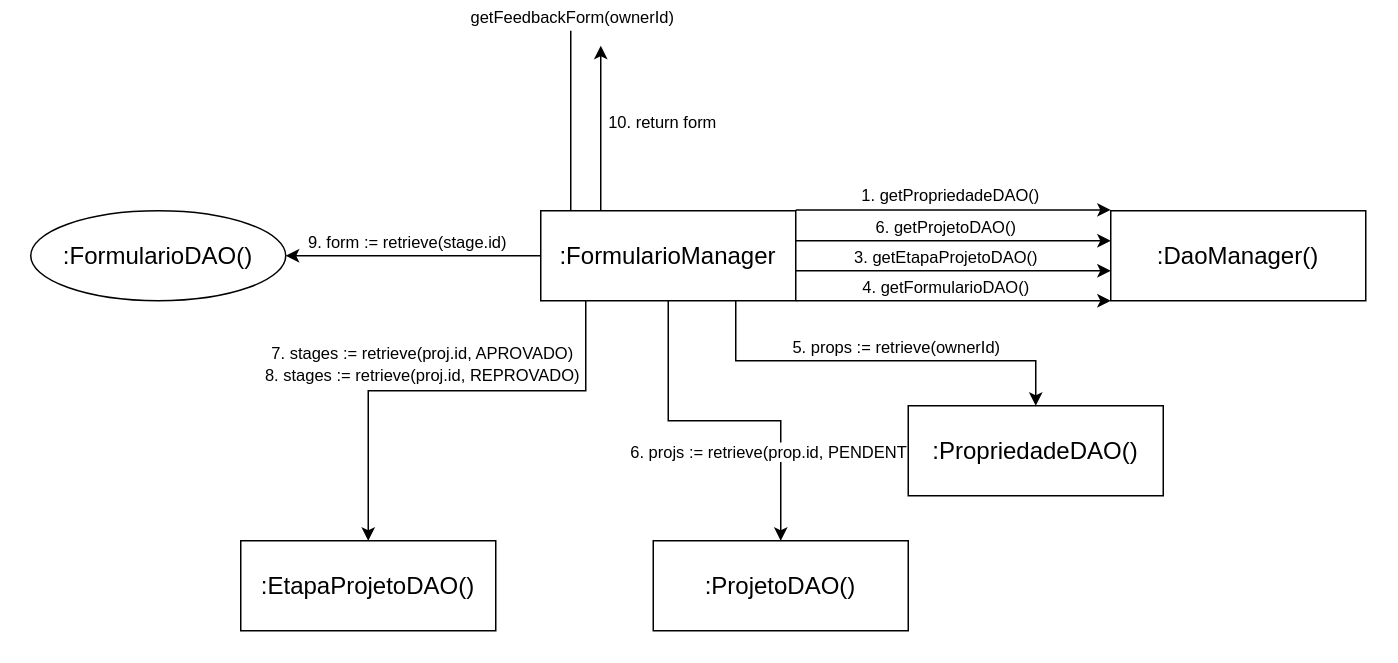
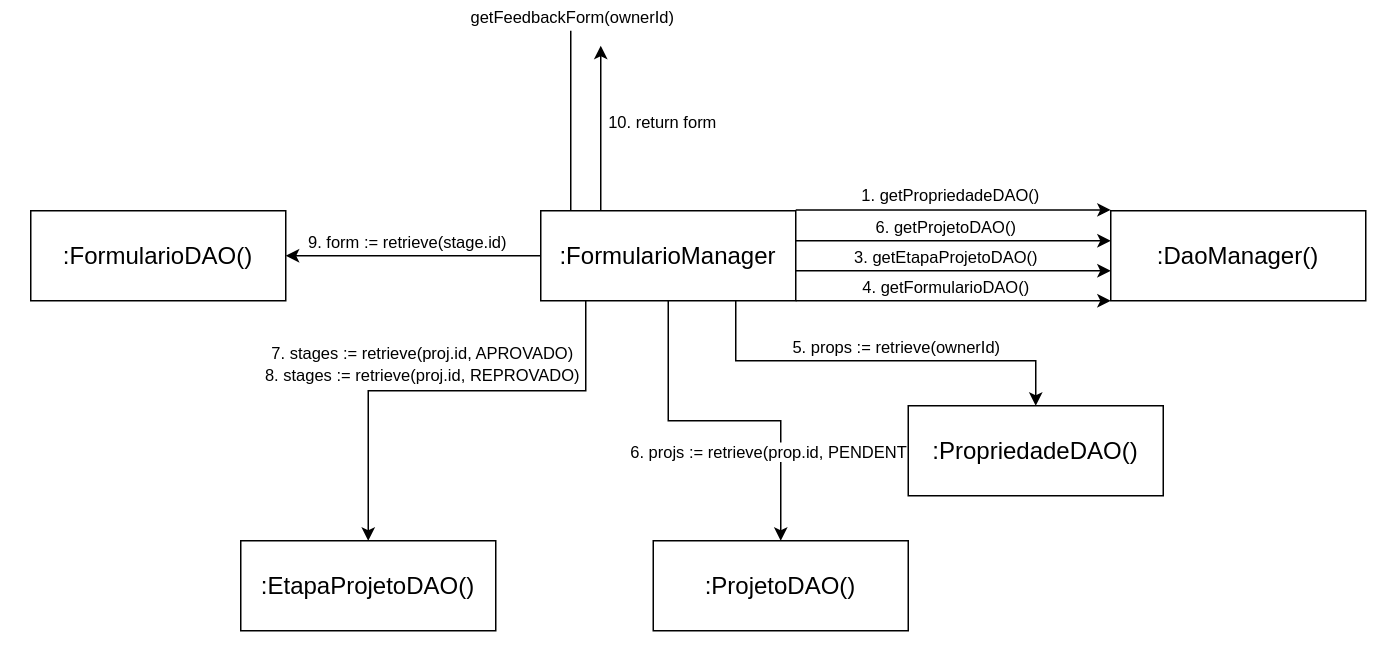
(158, 256) -> (158, 256)
